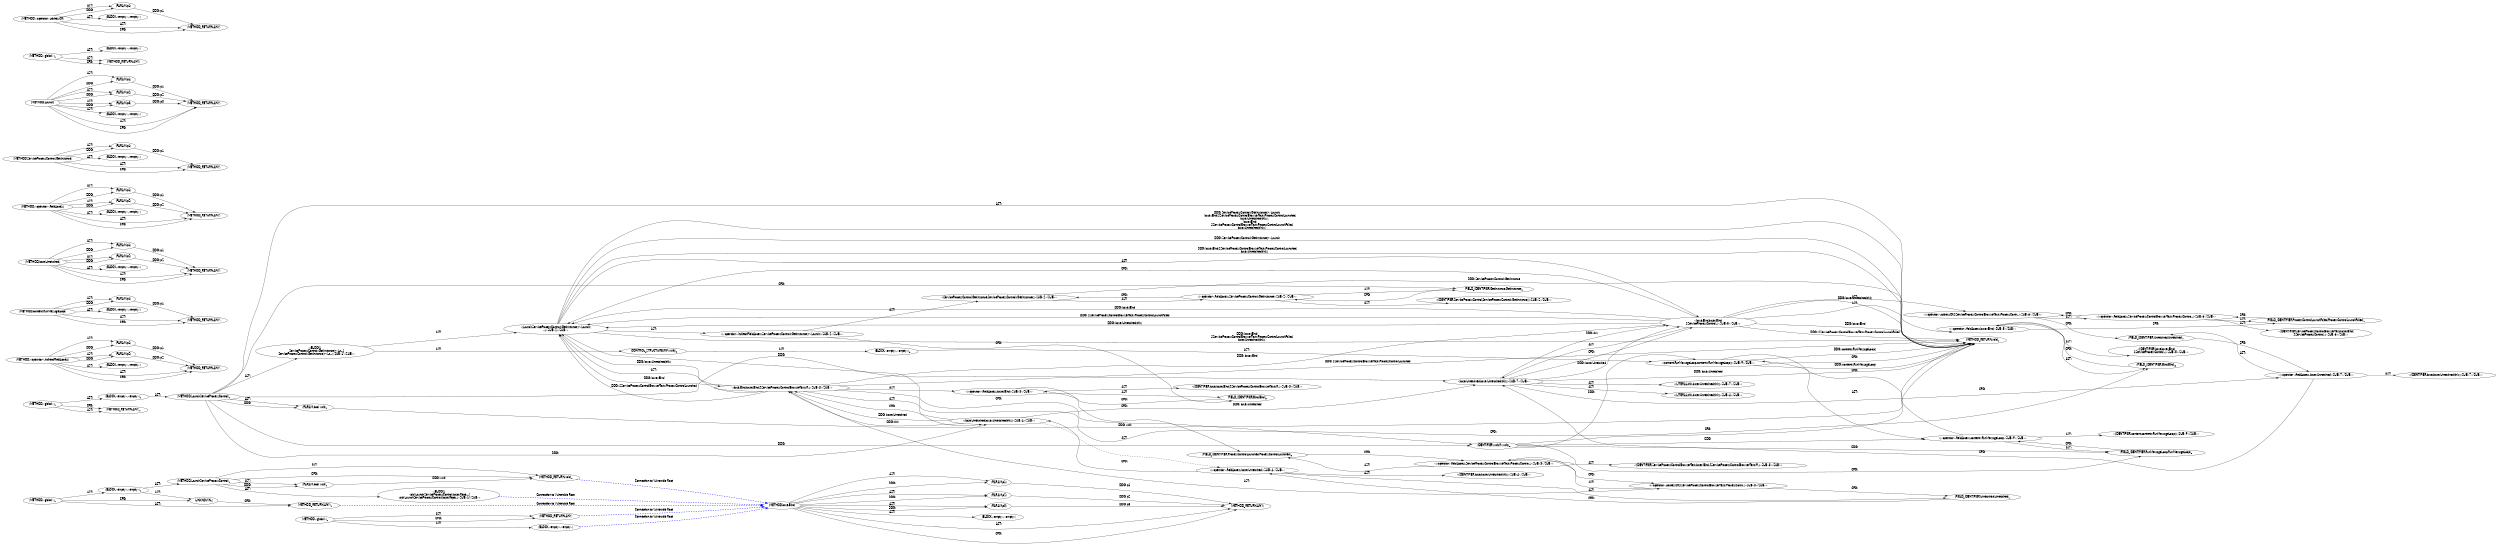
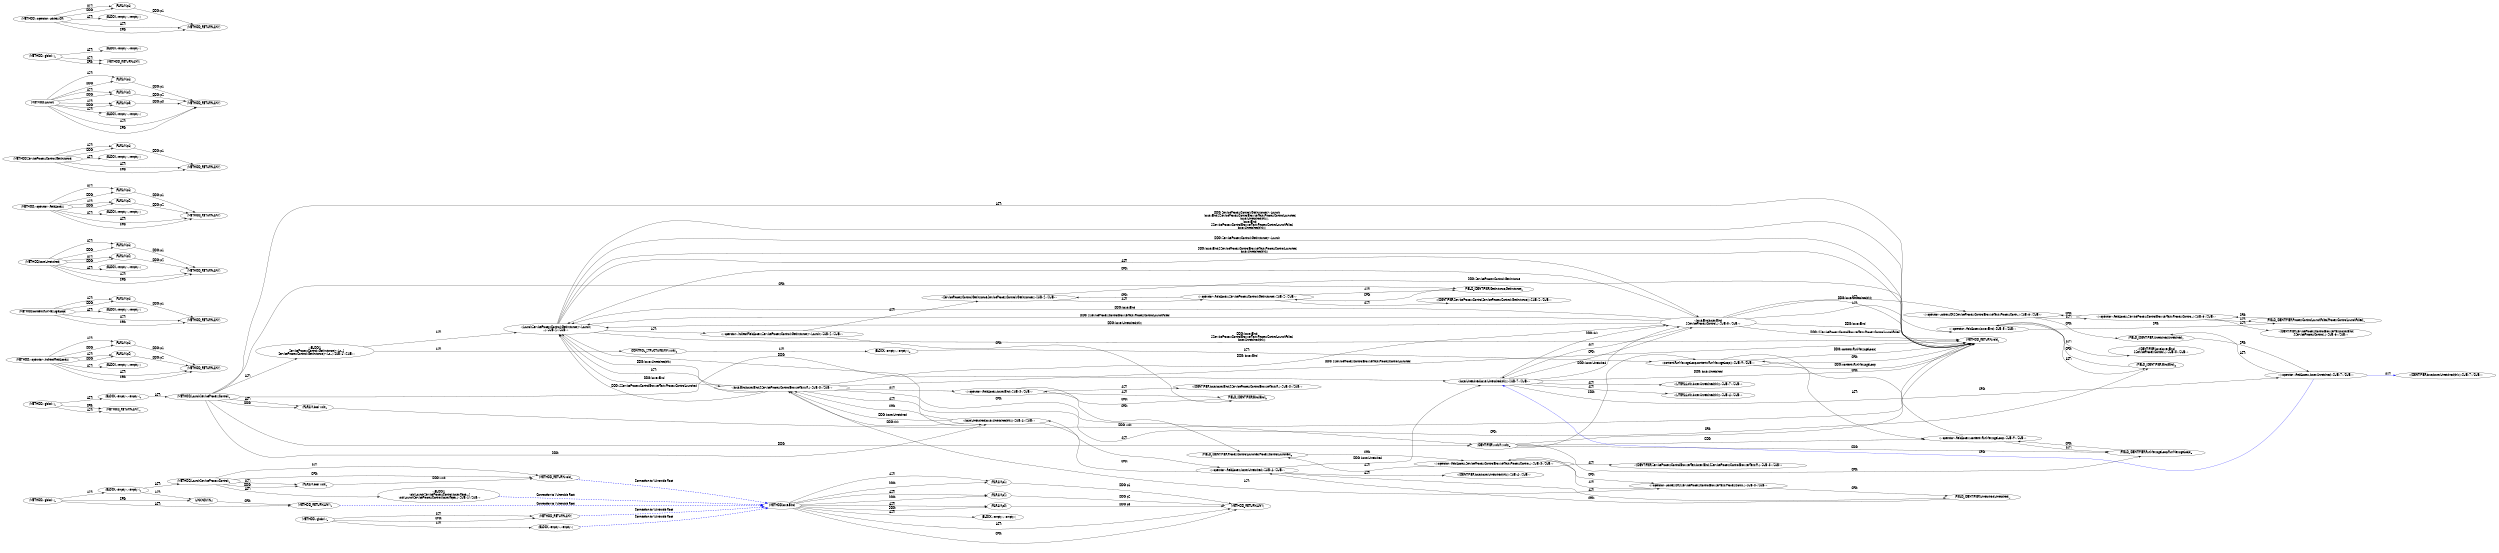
(1248, 410) -> (1400, 462)
(2156, 434) -> none
(1919, 454) -> (1919, 454)
(1125, 456) -> (1125, 456)
